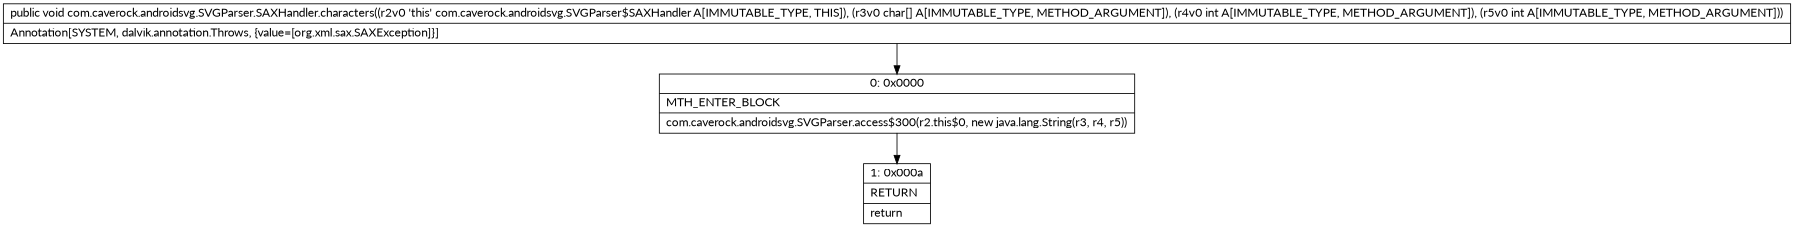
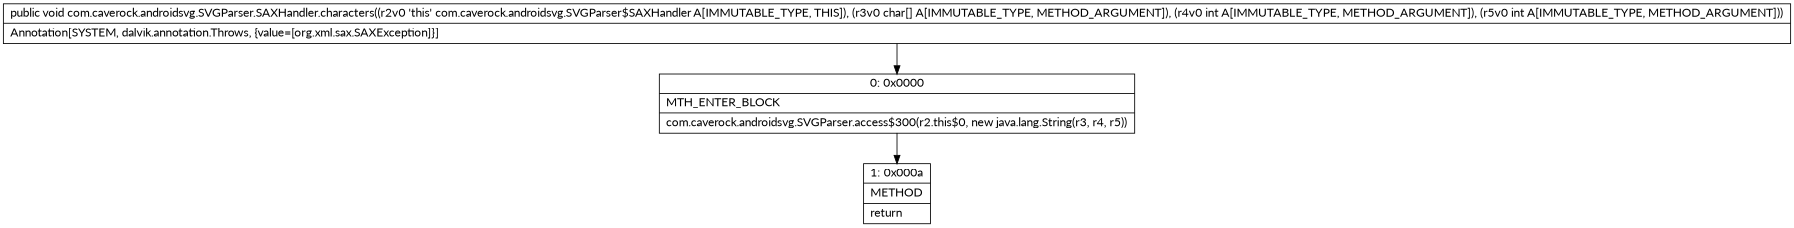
(894, 193) -> (897, 193)
